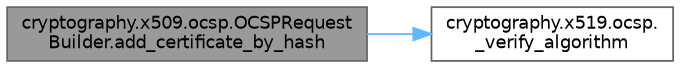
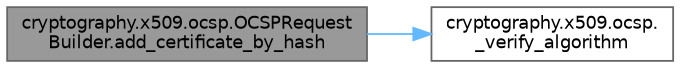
(552, 34) -> (552, 34)
